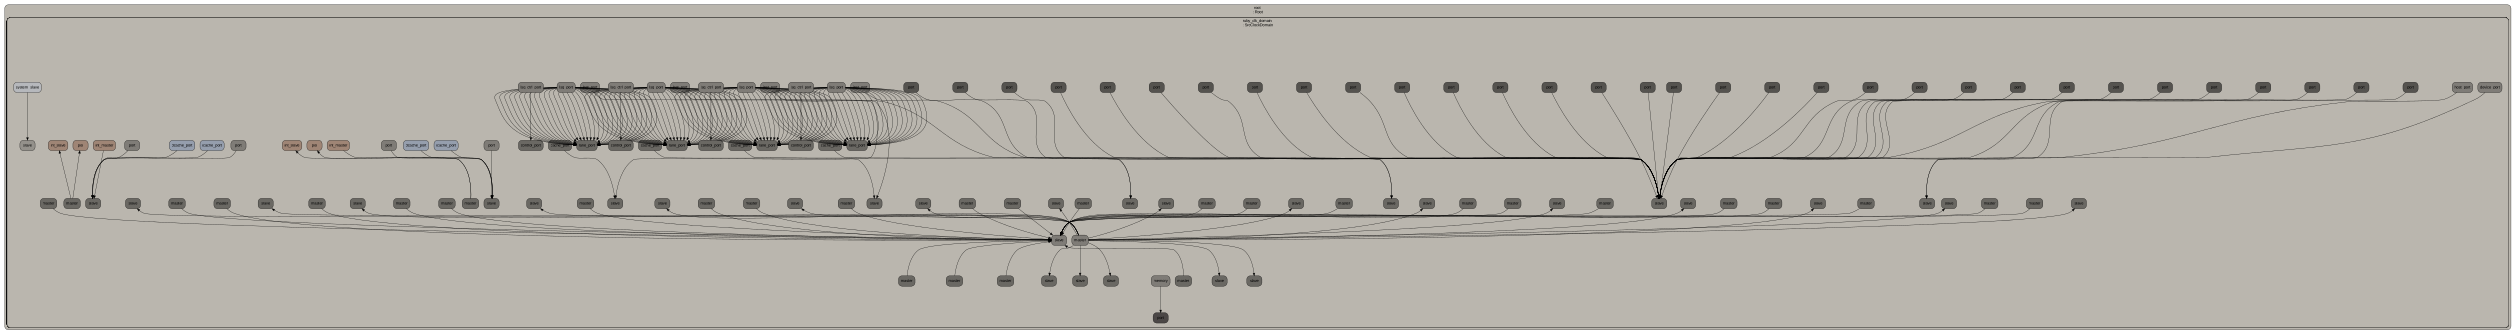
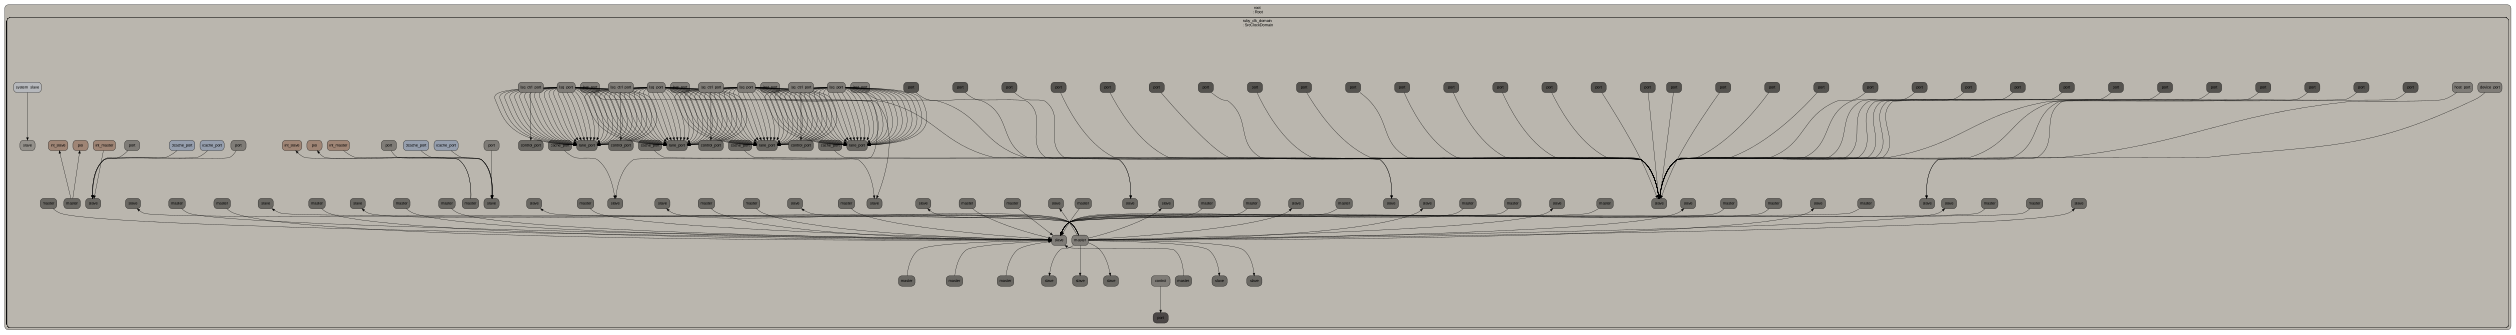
(1161, 281) -> (1161, 281)
